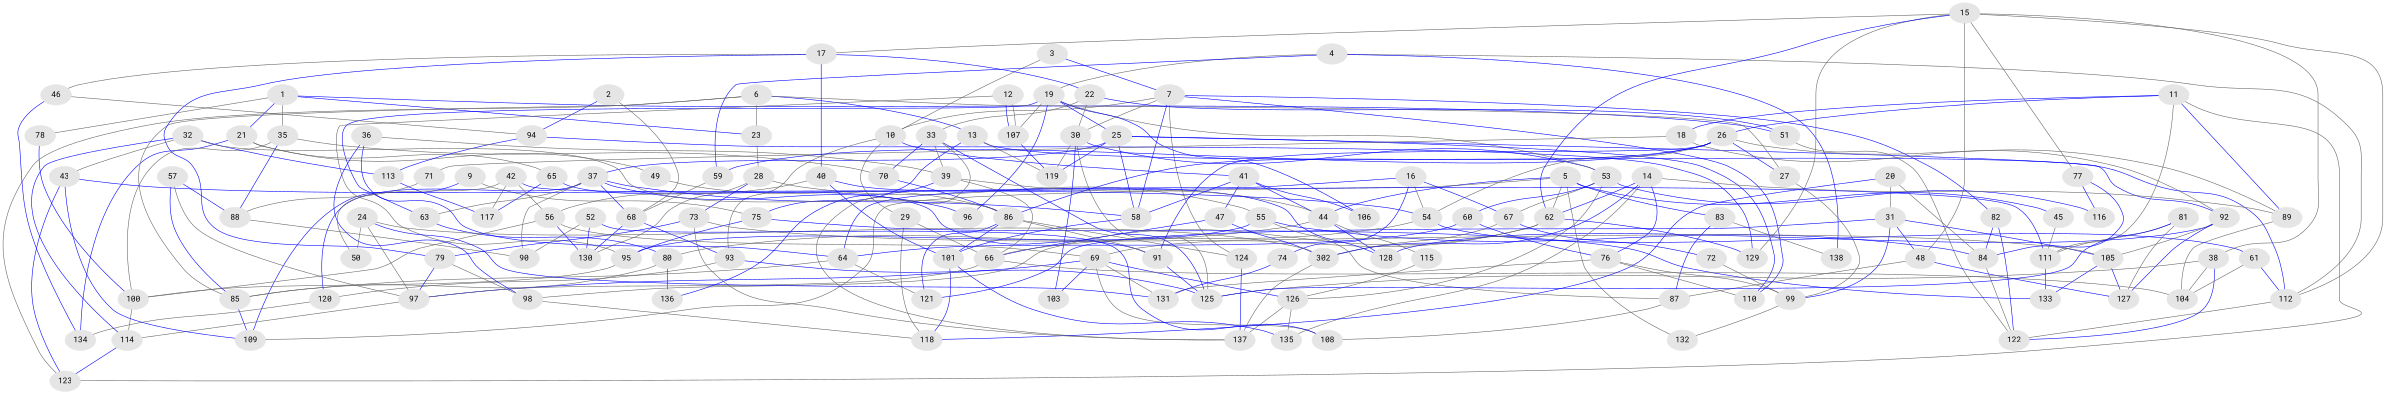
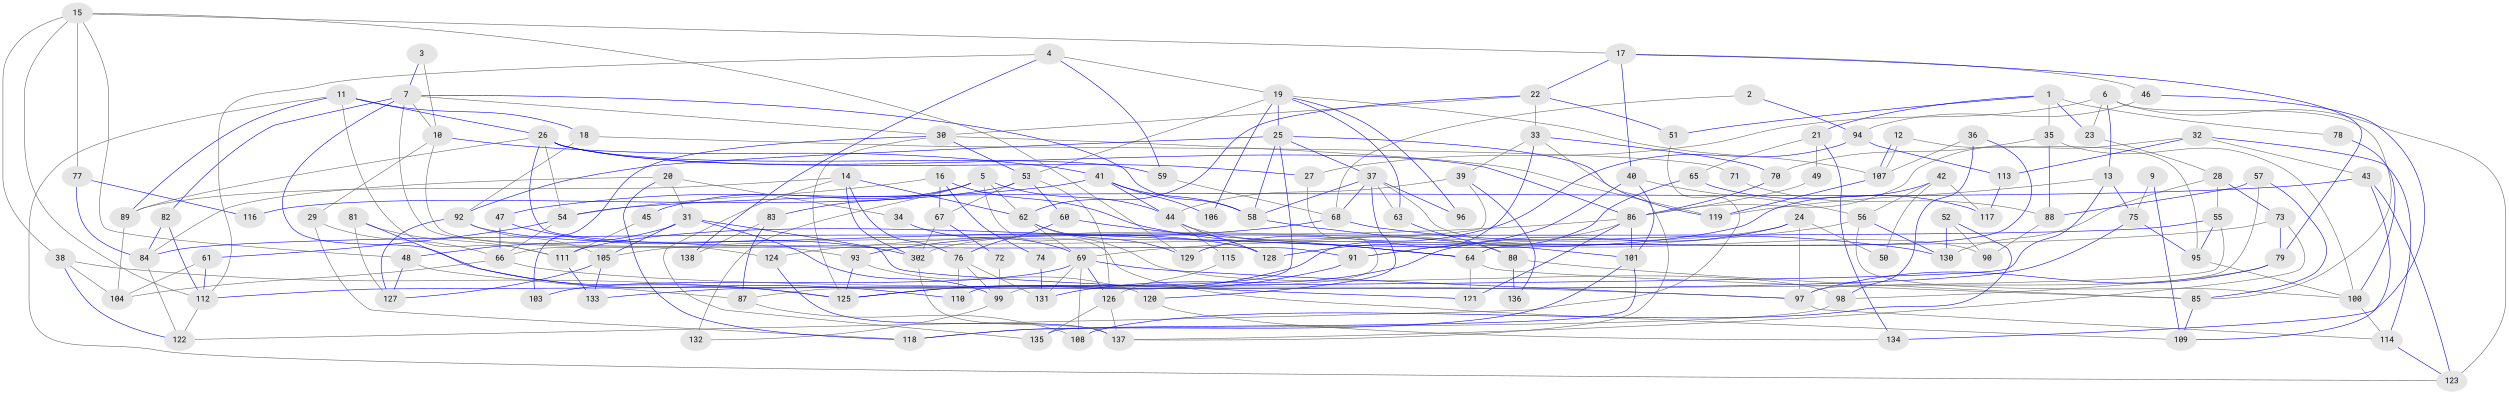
(1711, 67) -> (1265, 123)
(589, 149) -> (1929, 155)
none -> (899, 218)
(2009, 284) -> (182, 259)
